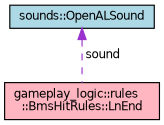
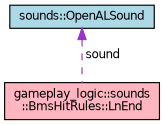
(82, 101) -> (82, 101)
